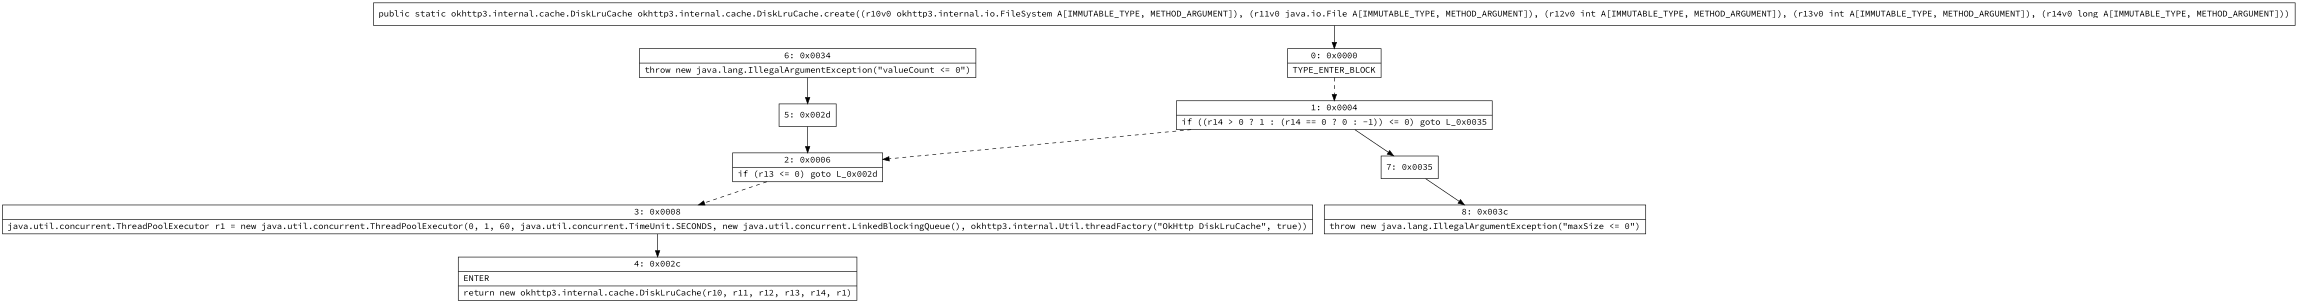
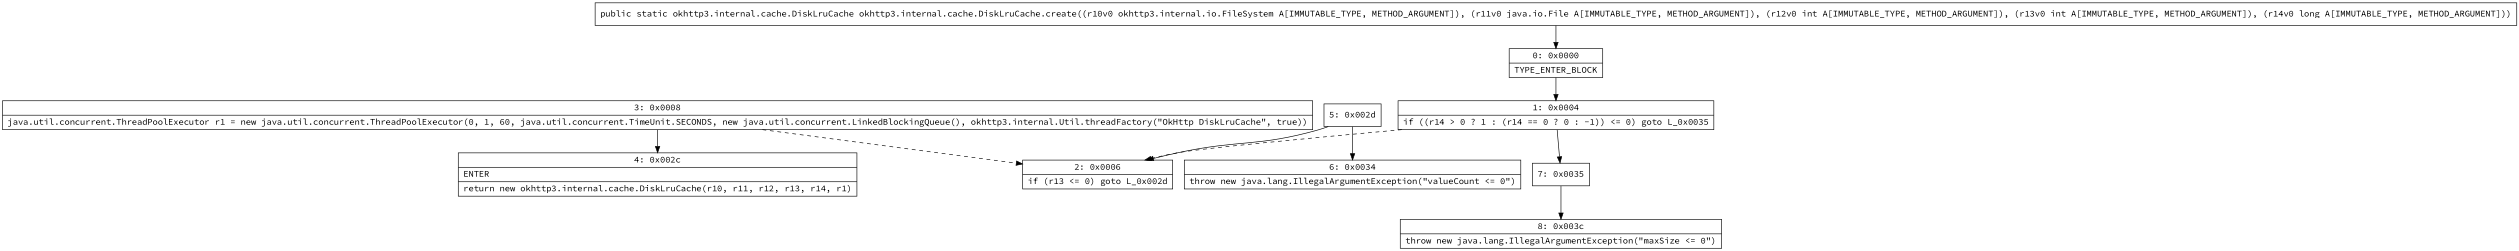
(1334, 86) -> (1556, 86)
(808, 88) -> (1353, 140)
(736, 192) -> (889, 146)
